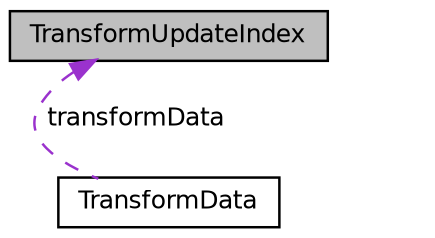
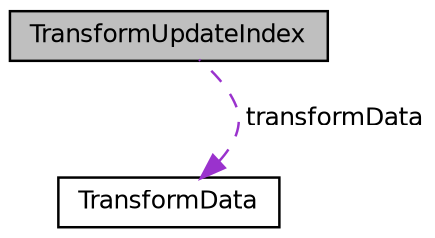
(37, 134) -> (236, 107)
